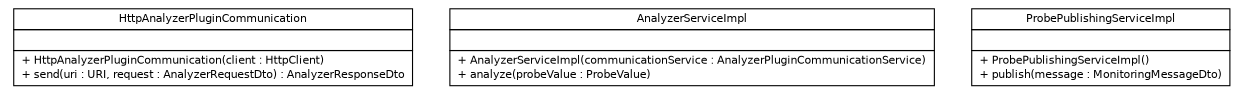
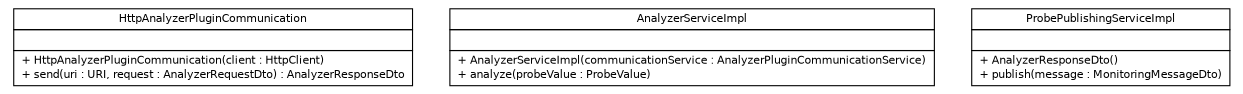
(1065, 60) -> (1049, 60)
